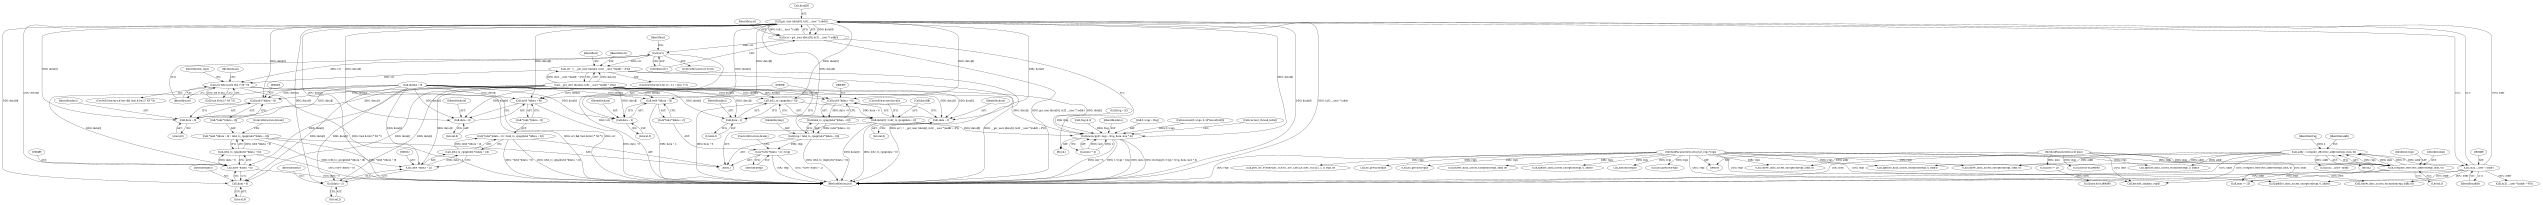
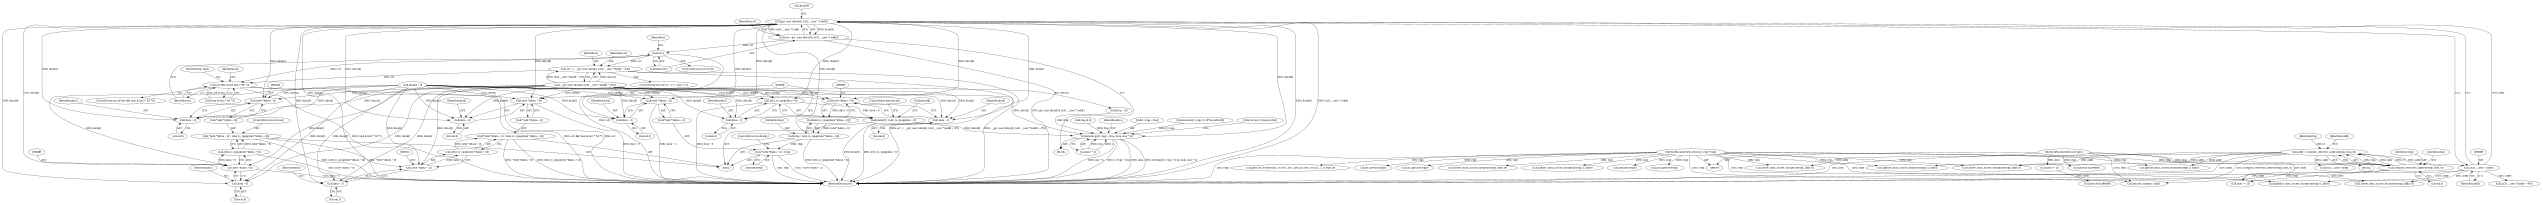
(861, 90) -> (862, 89)
(827, 160) -> (827, 160)
